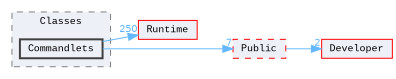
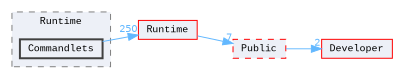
(61, 21) -> (61, 21)
(163, 49) -> (210, 39)
